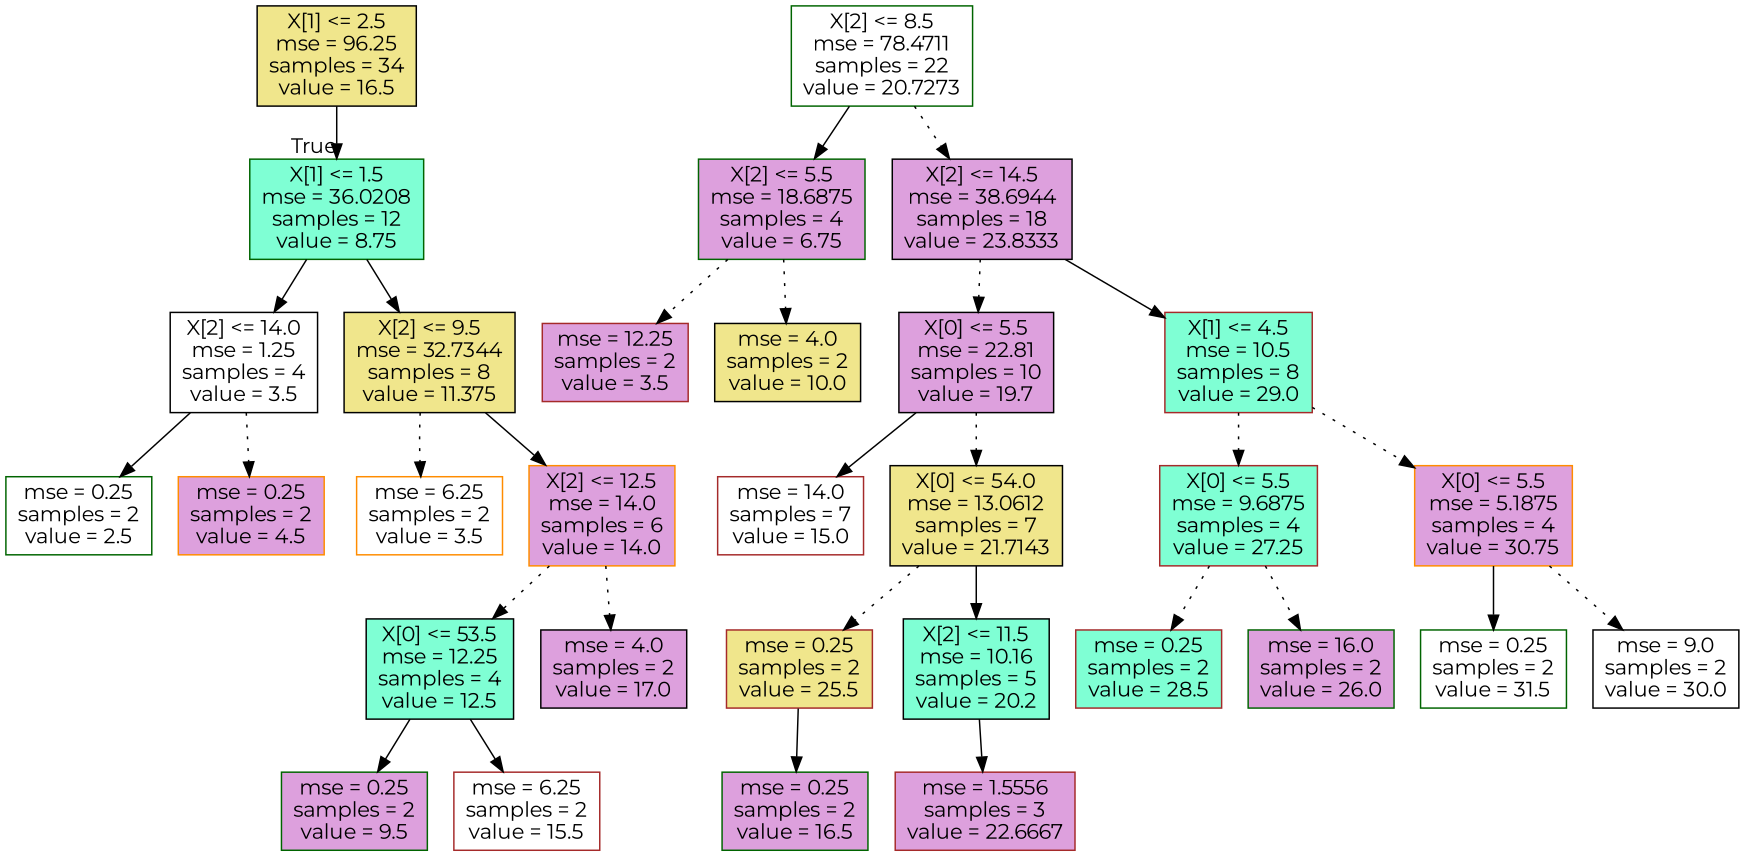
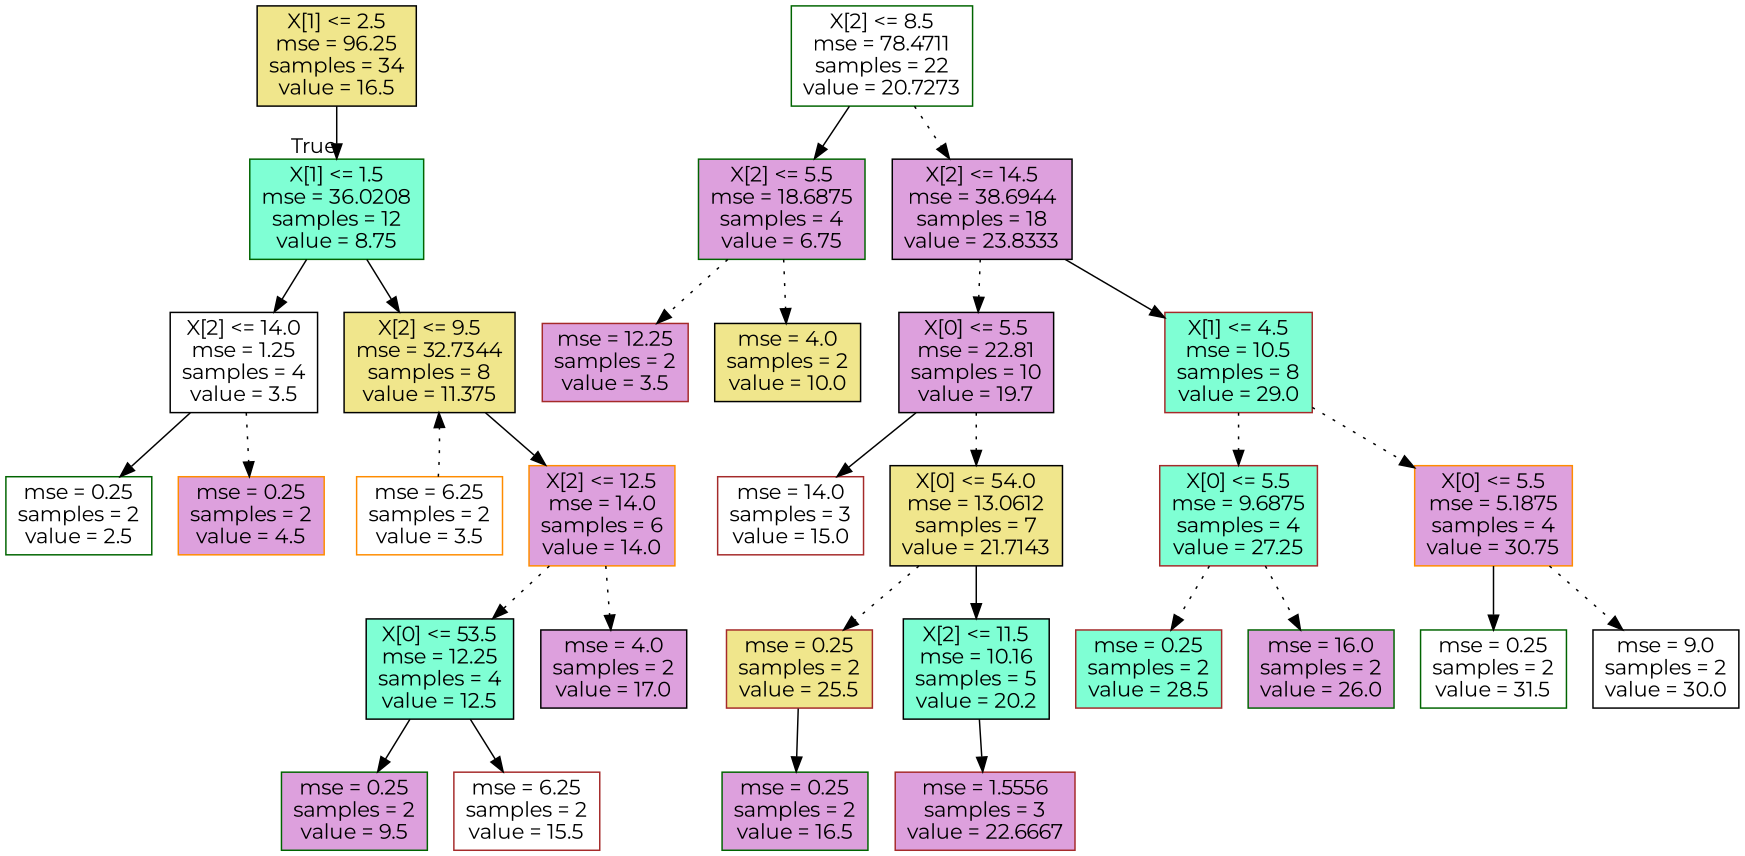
(420, 437) -> (439, 452)
(791, 516) -> (791, 516)
